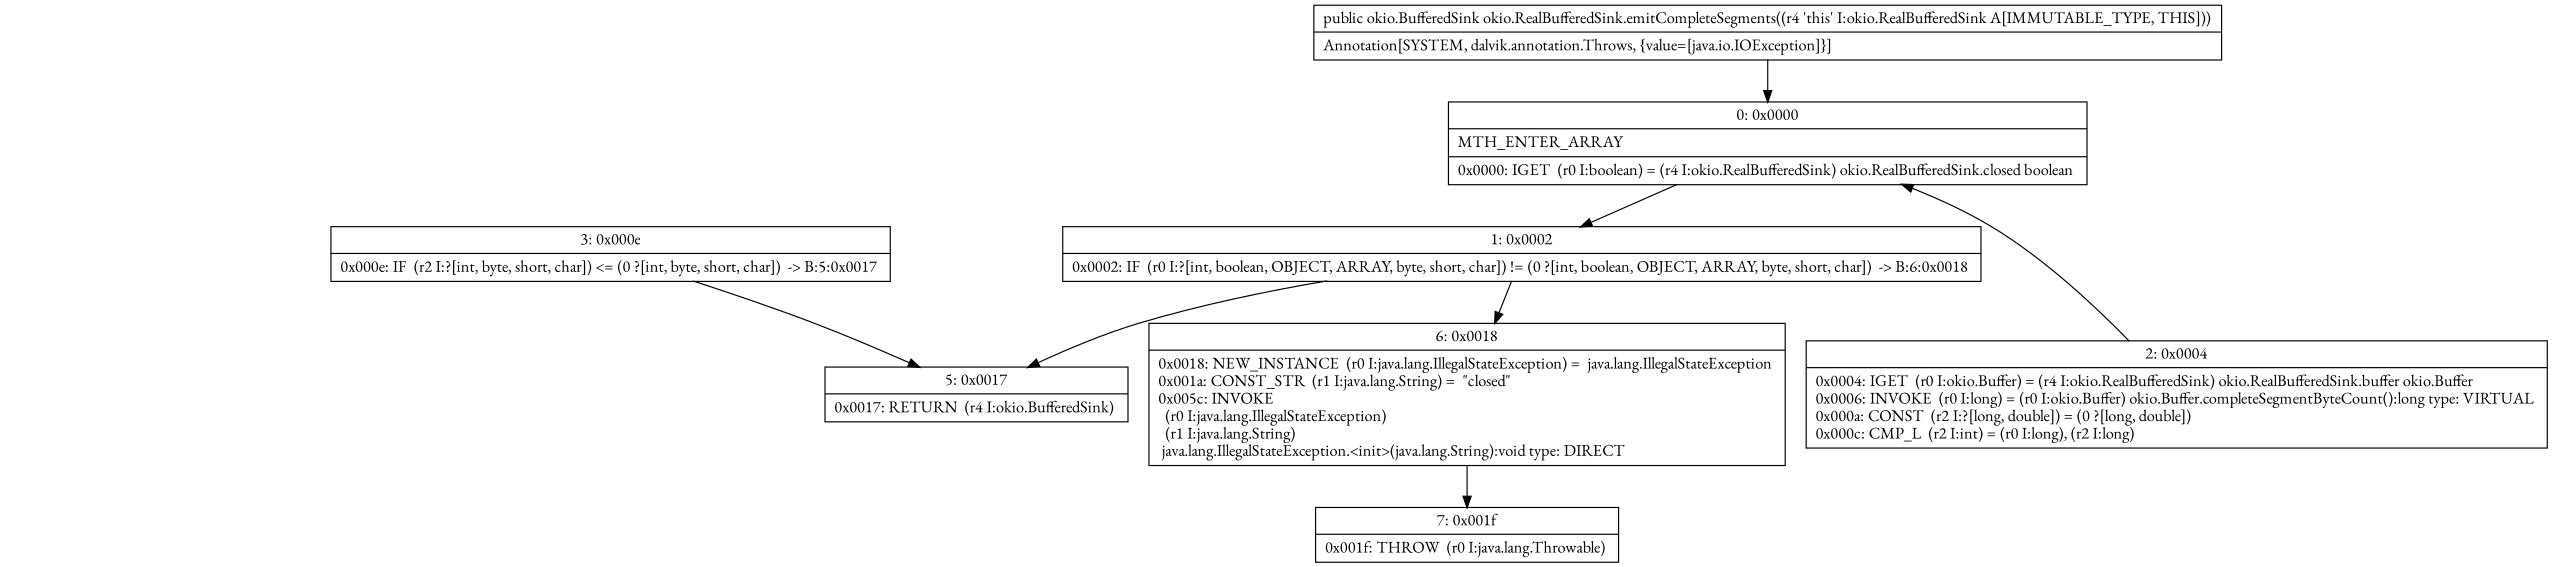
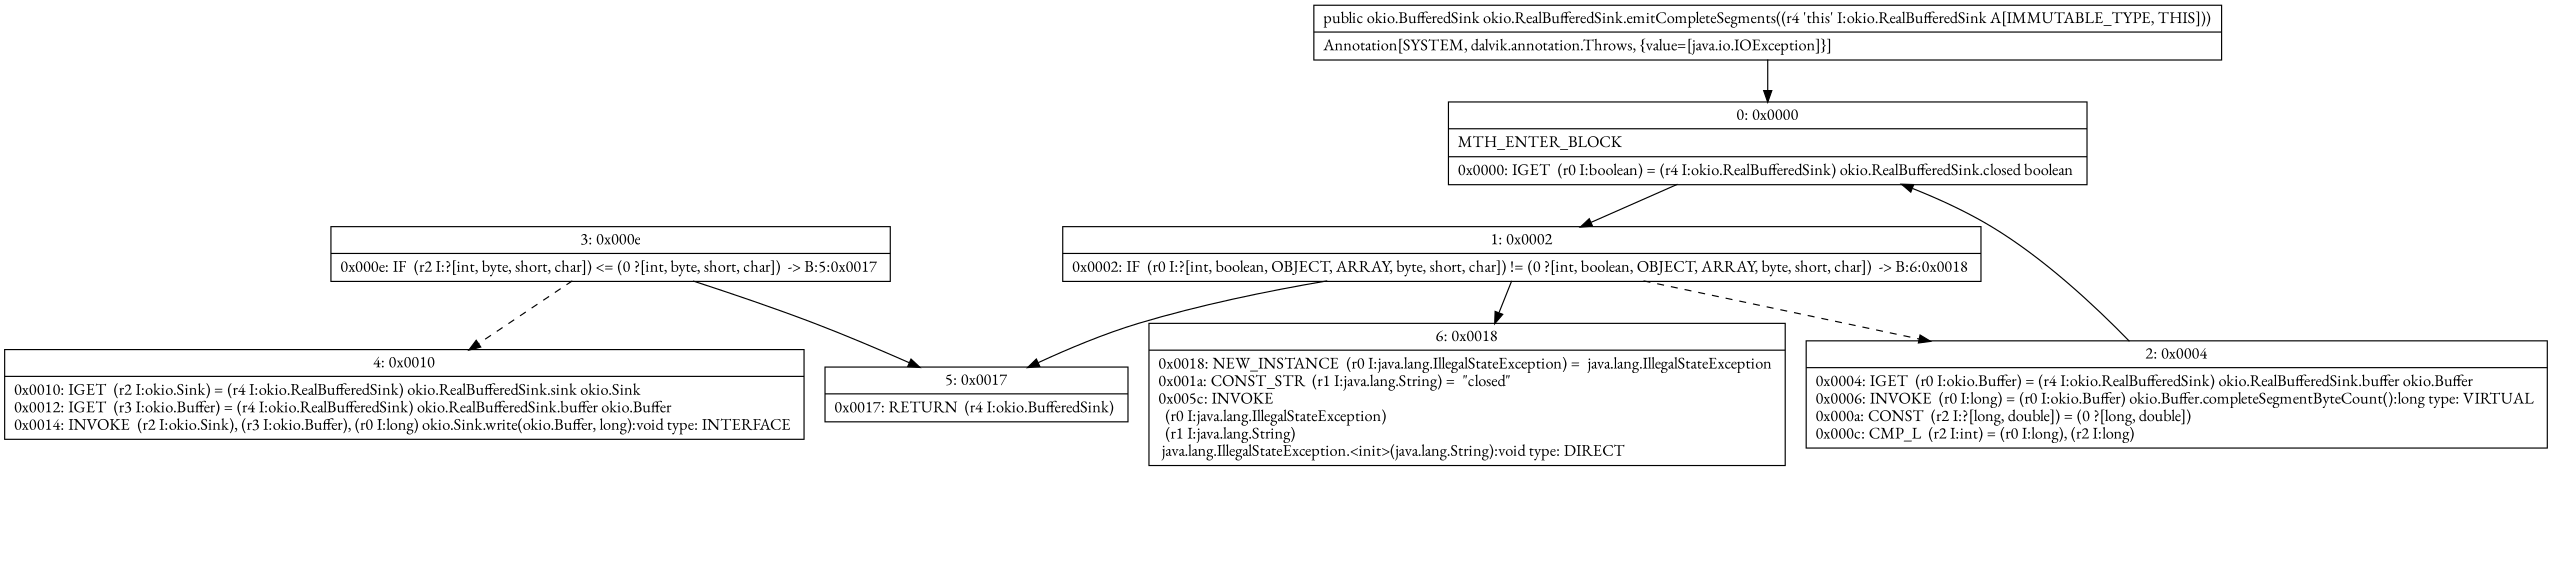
(1540, 142) -> (1540, 142)
none -> (1781, 310)
none -> (404, 394)
(1467, 535) -> none
